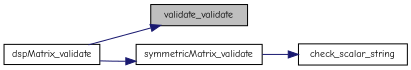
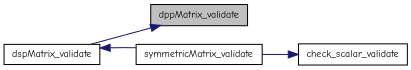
(199, 15) -> (199, 15)
(353, 54) -> (353, 54)
(113, 61) -> (123, 48)
